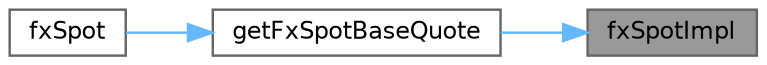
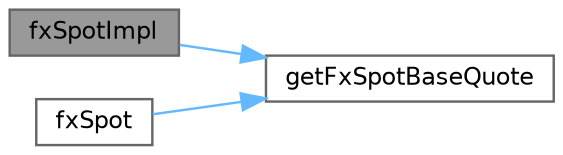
(532, 33) -> (211, 49)
